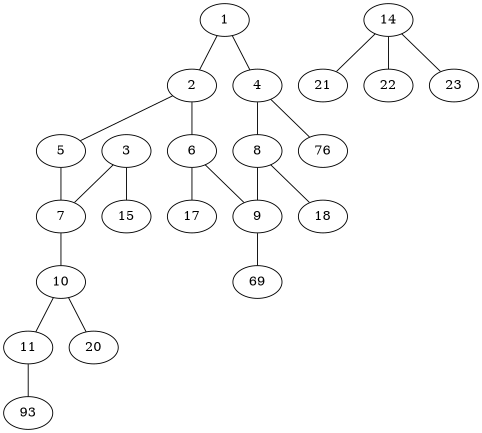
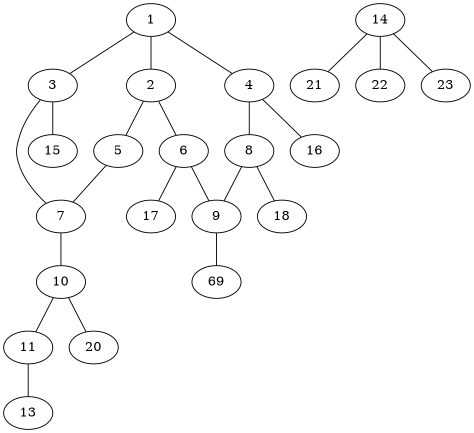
none -> (102, 53)
(323, 151) -> (315, 151)
(28, 413) -> (28, 413)
